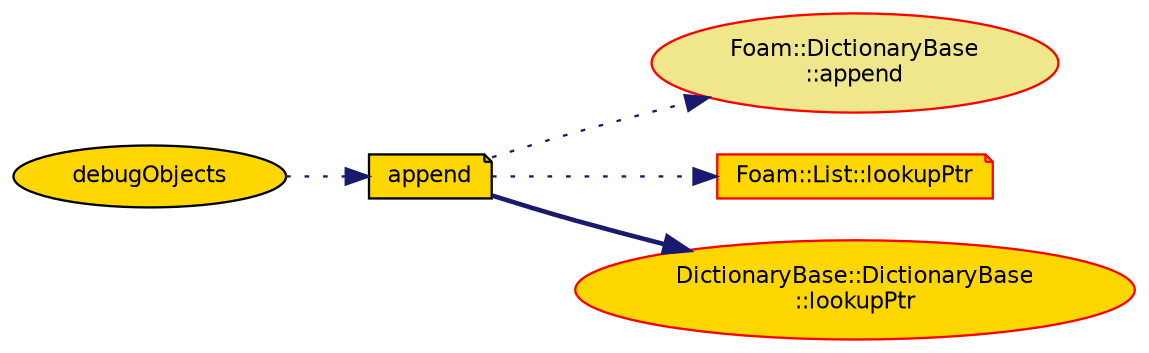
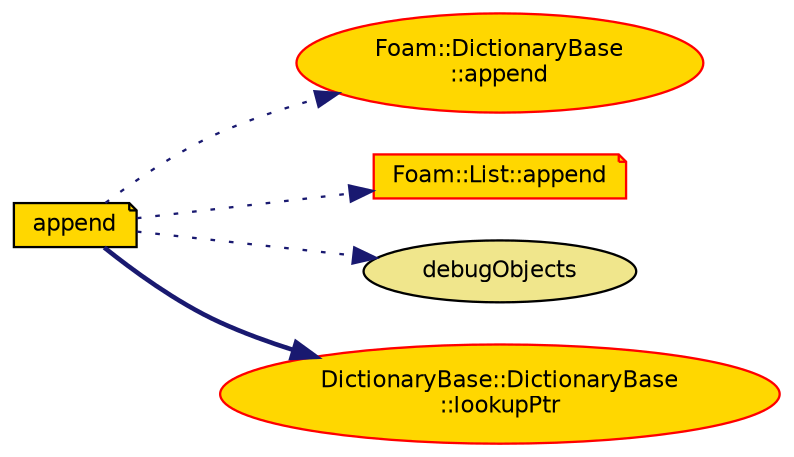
(855, 63) -> (500, 63)
(150, 176) -> (500, 271)
(316, 176) -> (245, 244)
(855, 176) -> (500, 176)
